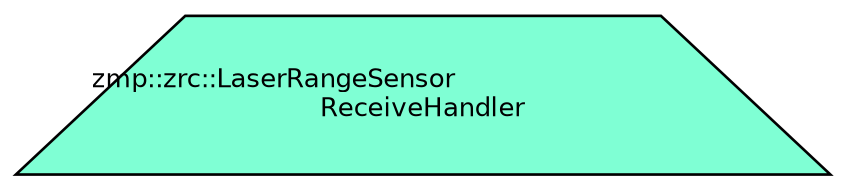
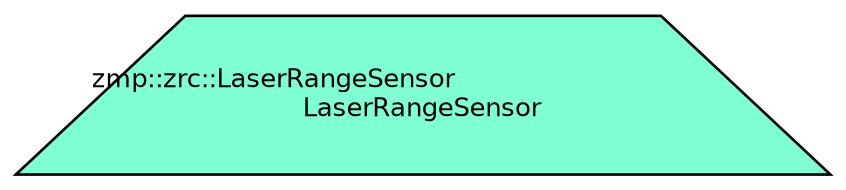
(423, 95) -> (423, 95)
